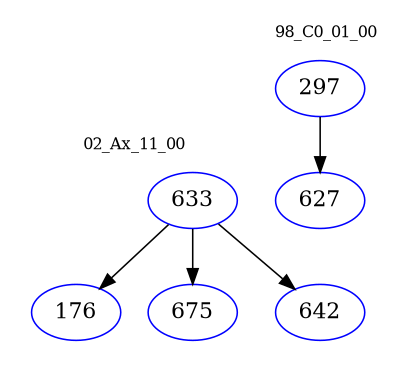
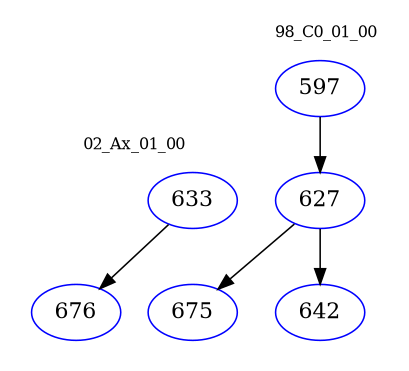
(320, 89) -> (320, 89)
(134, 145) -> (134, 145)
(239, 242) -> (320, 249)
(193, 249) -> (274, 242)
(76, 312) -> (76, 312)
